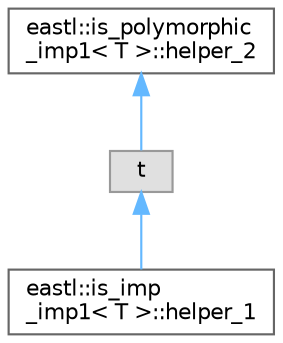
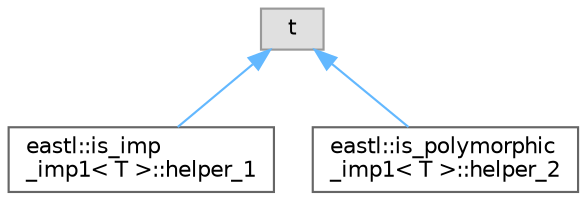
(141, 123) -> (370, 95)
